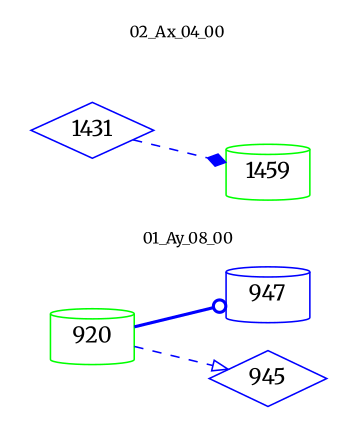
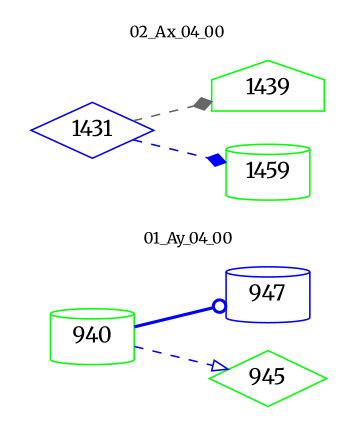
none -> (268, 88)
(188, 240) -> (188, 240)
(92, 337) -> (92, 337)
(268, 379) -> (268, 379)
